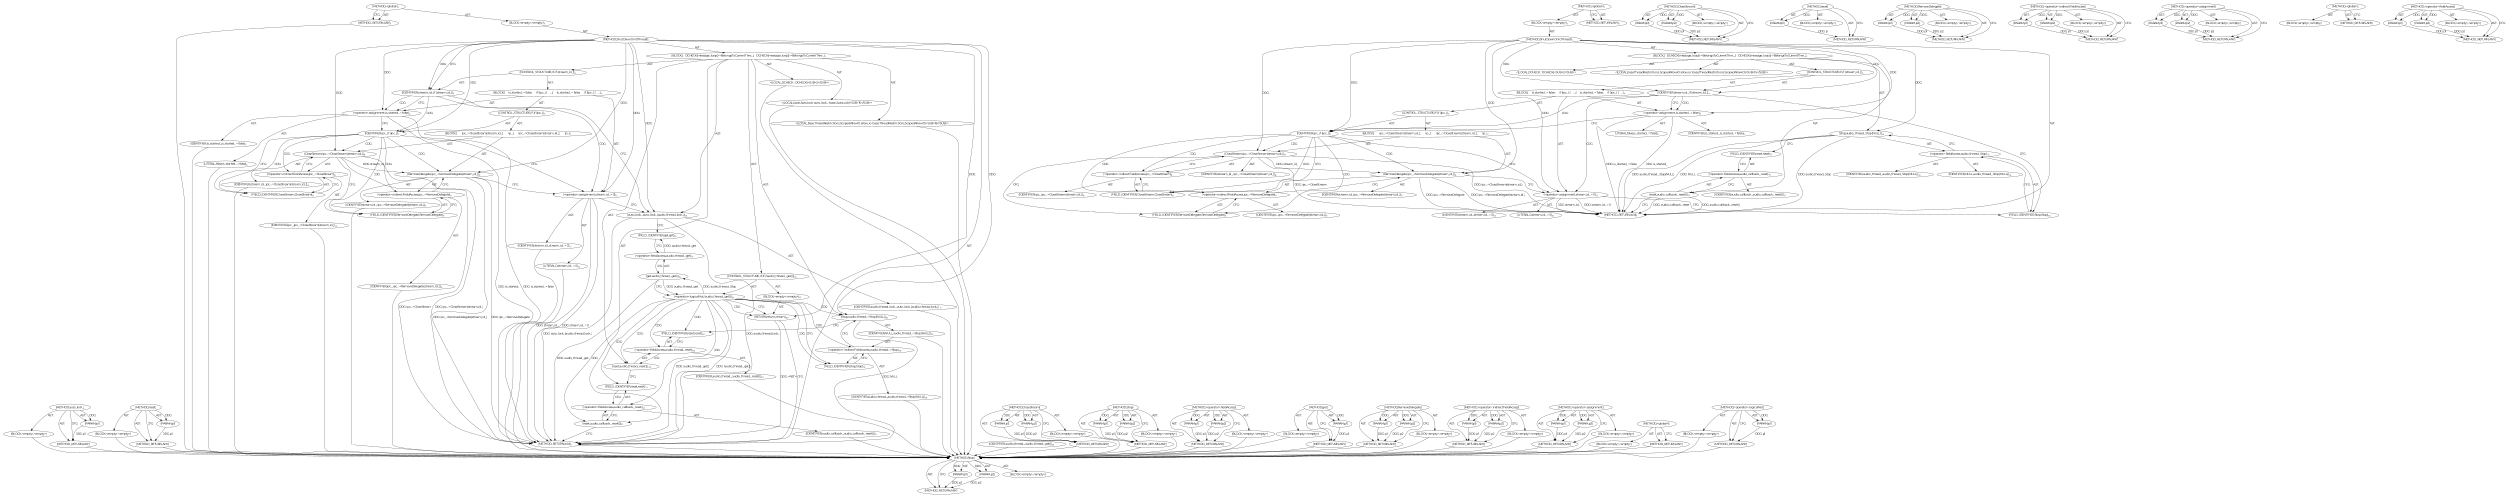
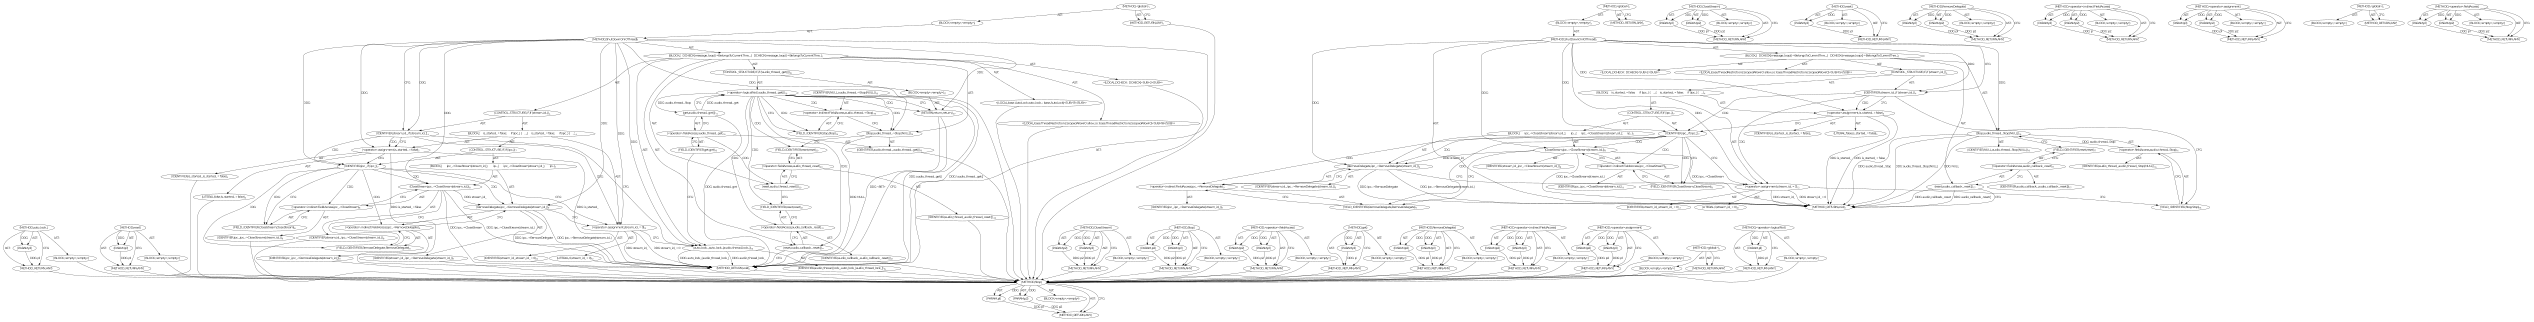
none -> (801, 139)
(1952, 144) -> (2099, 142)
(1969, 164) -> (1999, 141)
(657, 225) -> (687, 203)
(680, 246) -> (702, 142)
(662, 317) -> none
(643, 325) -> (741, 158)
(882, 325) -> (889, 141)
(889, 397) -> none
